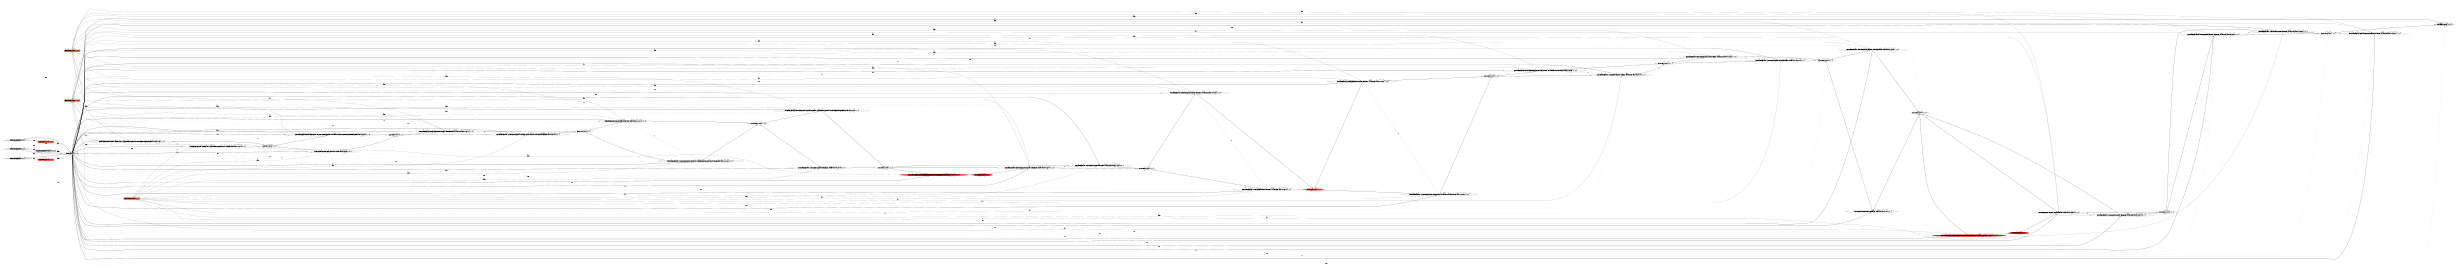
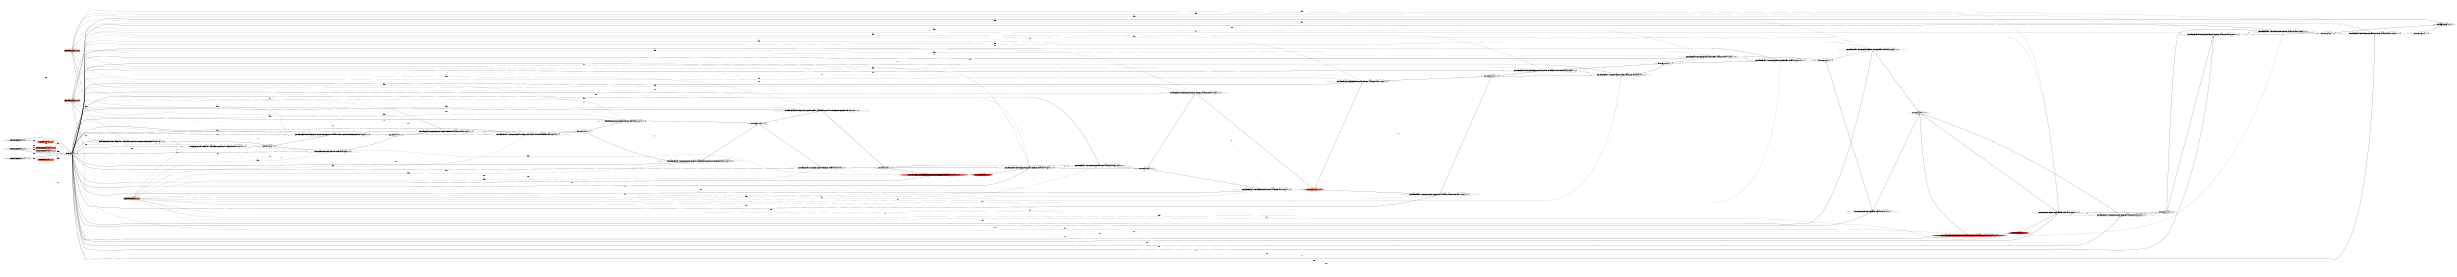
none -> (2421, 34)
none -> (46, 148)
